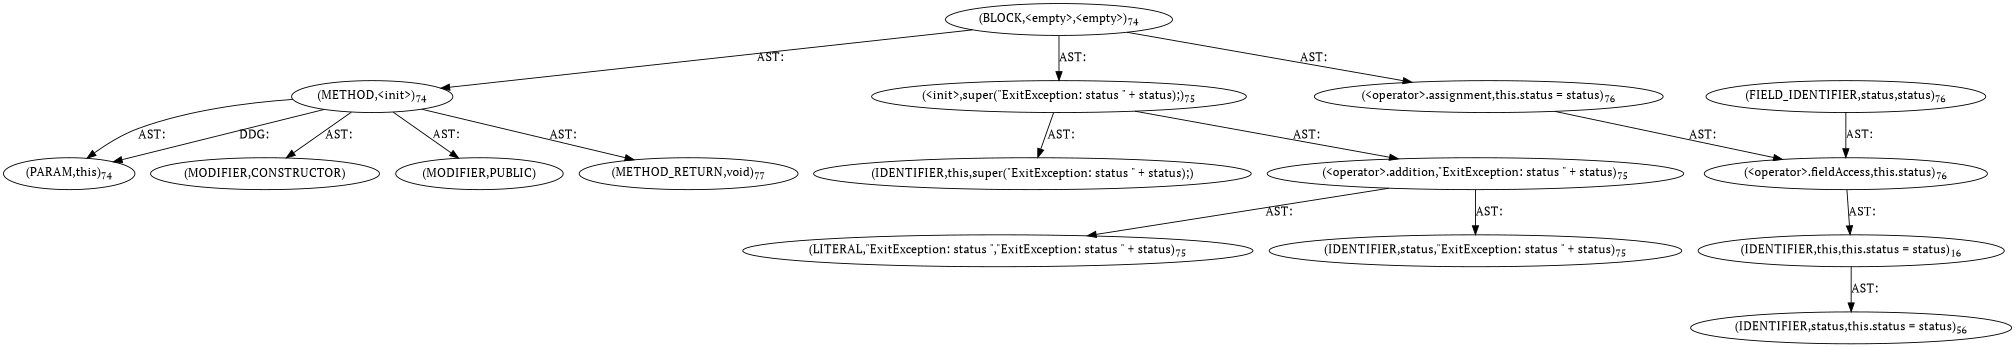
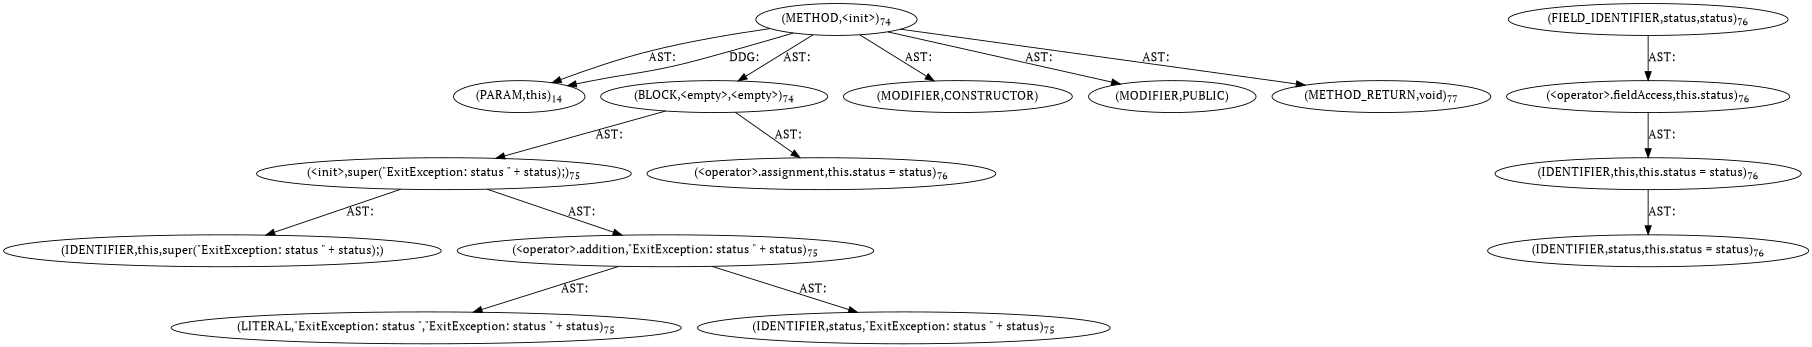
(711, 59) -> (779, 56)
(1664, 134) -> none
(107, 172) -> (557, 95)
(1956, 249) -> (1753, 172)
(1962, 327) -> (1759, 249)
